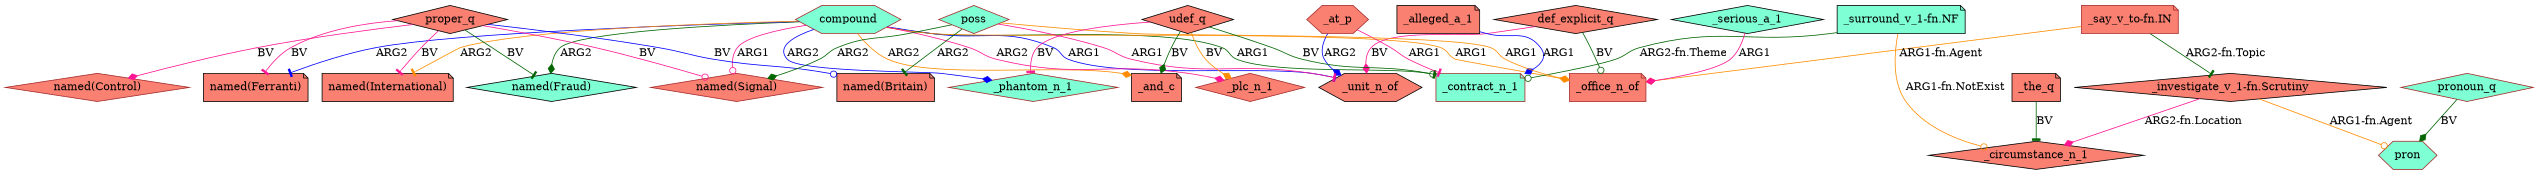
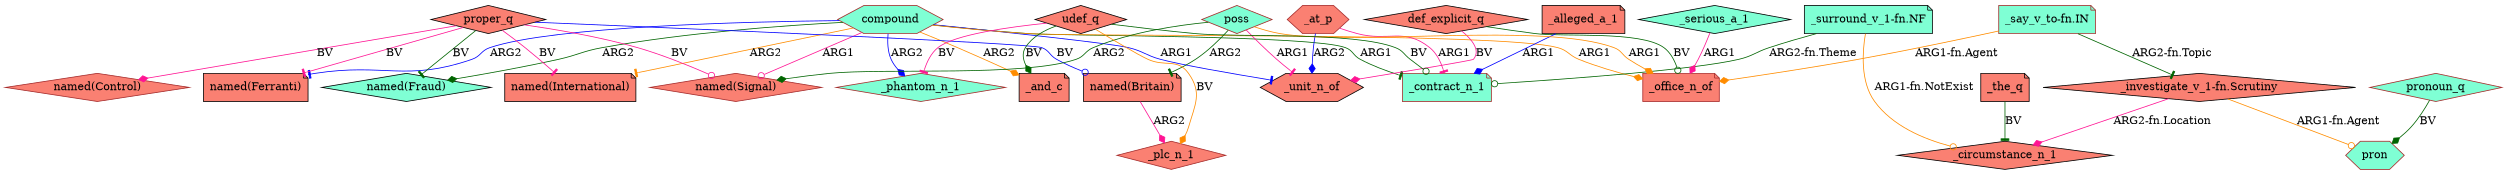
(2130, 20) -> (2047, 20)
(1023, 65) -> (1150, 118)
